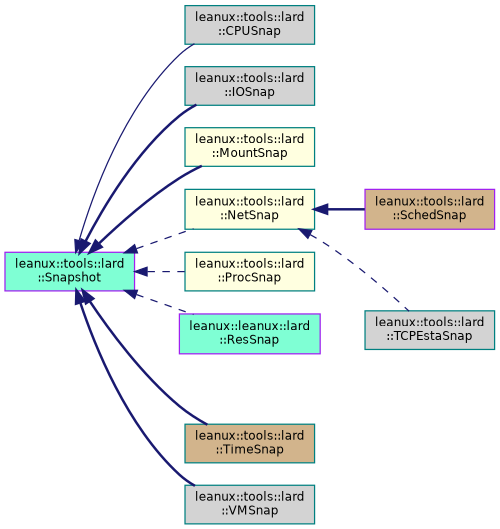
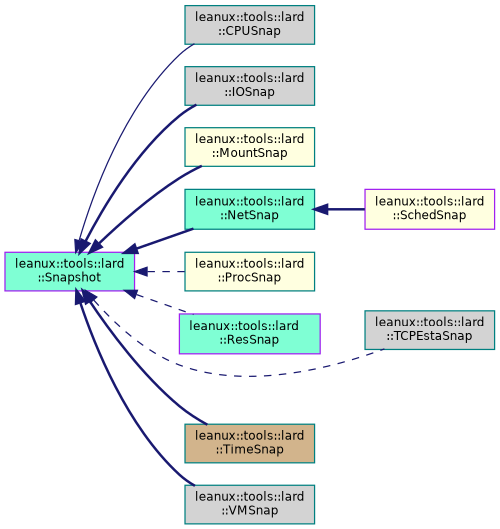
(250, 209) -> (250, 209)
(430, 209) -> (430, 209)
(165, 239) -> (165, 239)
(362, 270) -> (229, 375)
(250, 334) -> (250, 334)
